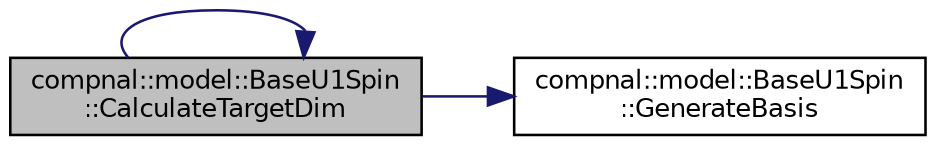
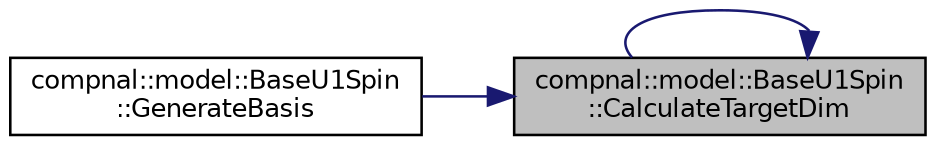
(455, 96) -> (455, 96)
